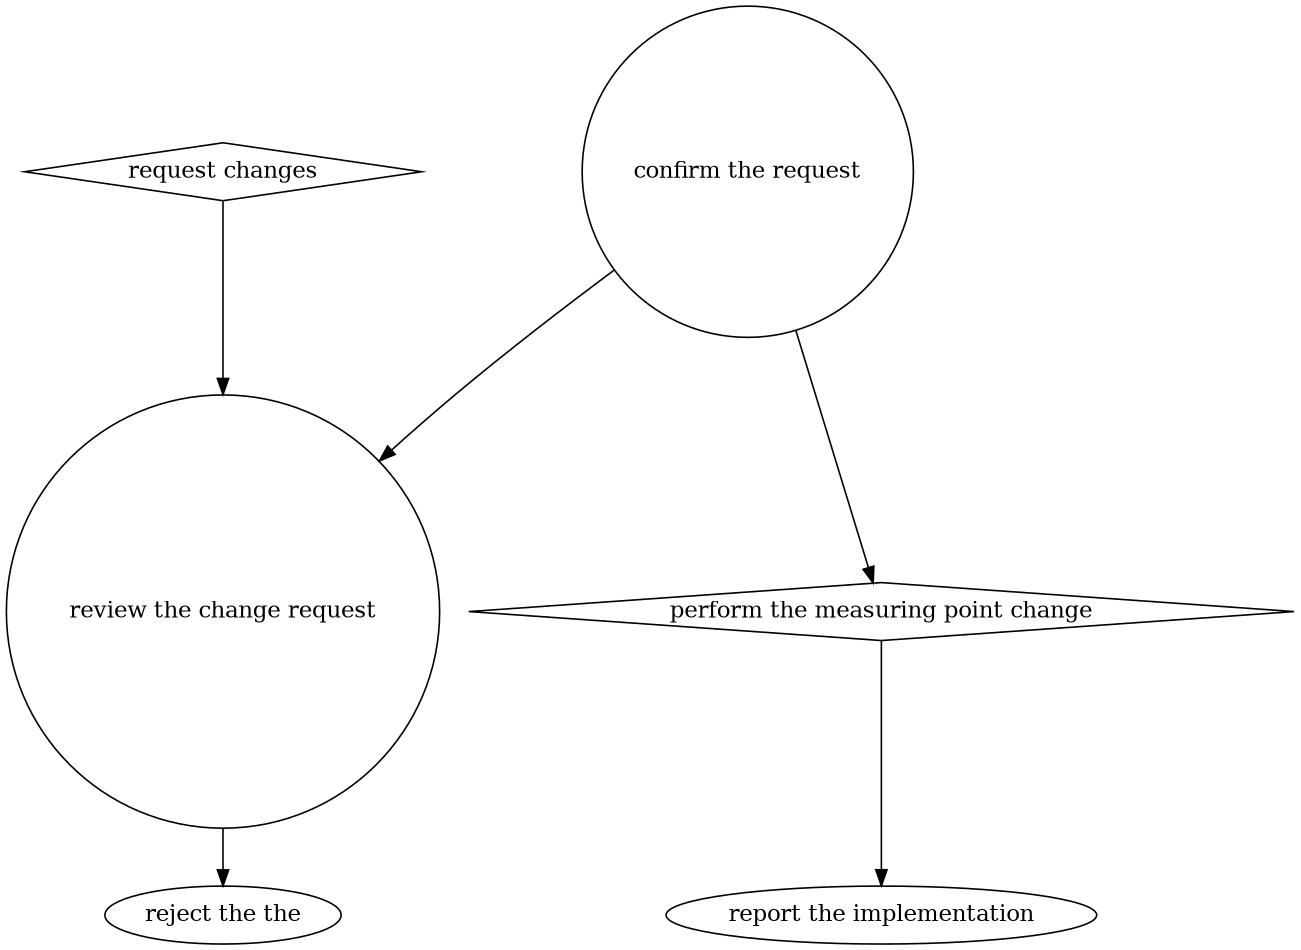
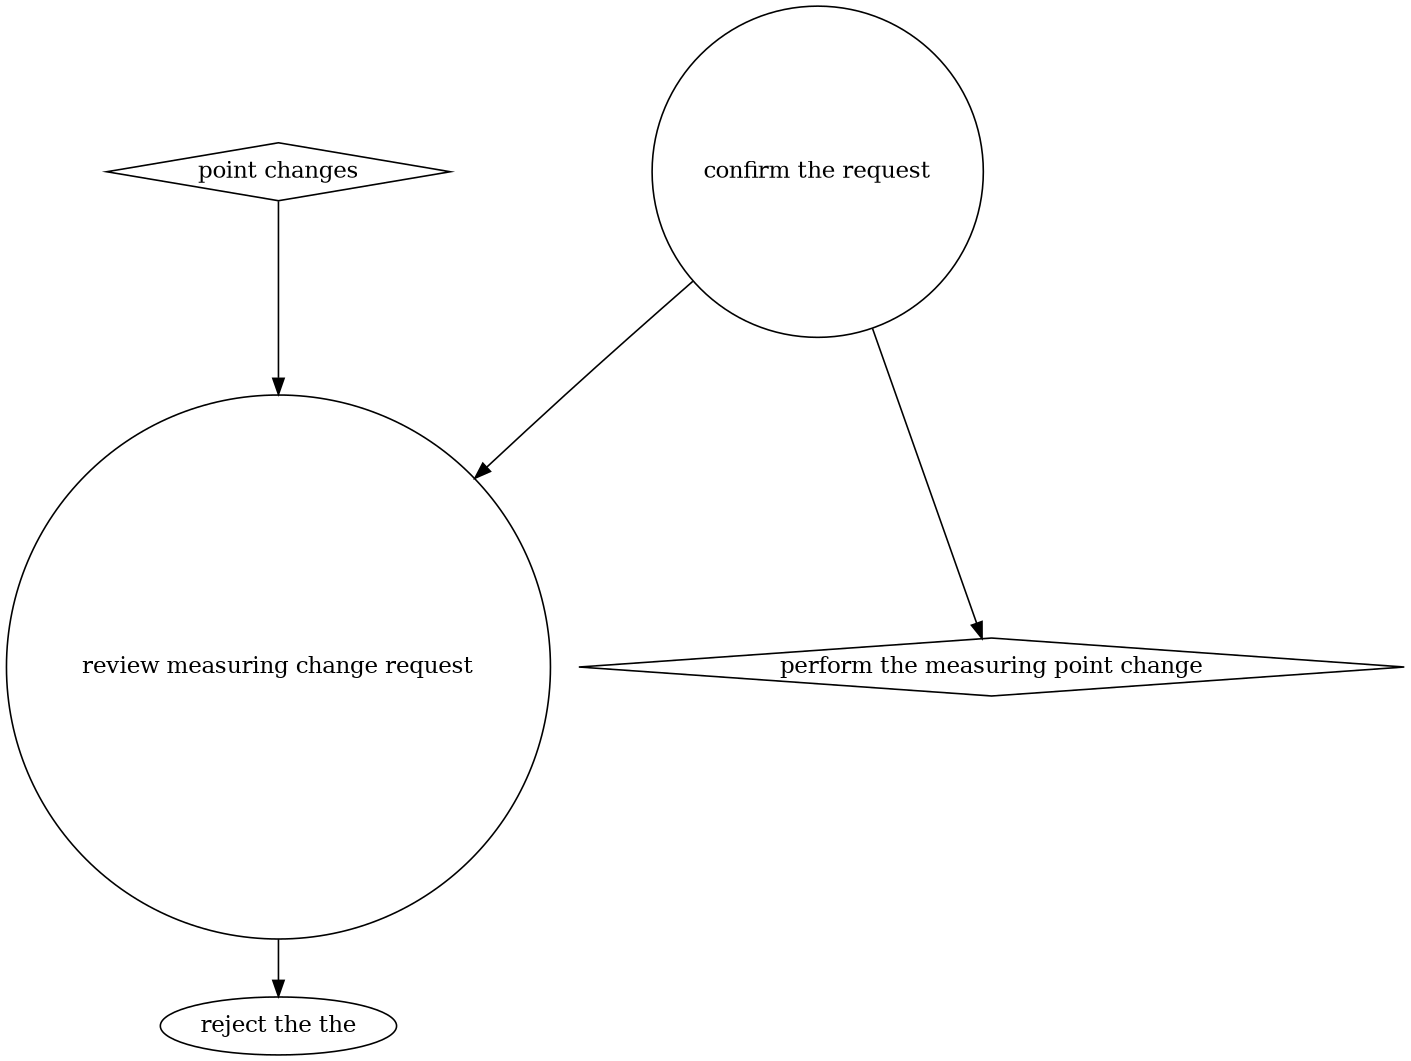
(223, 172) -> (278, 172)
(223, 612) -> (278, 667)
(881, 915) -> none
